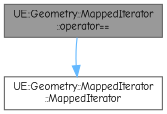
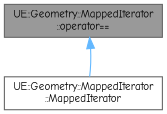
(76, 52) -> (91, 63)
